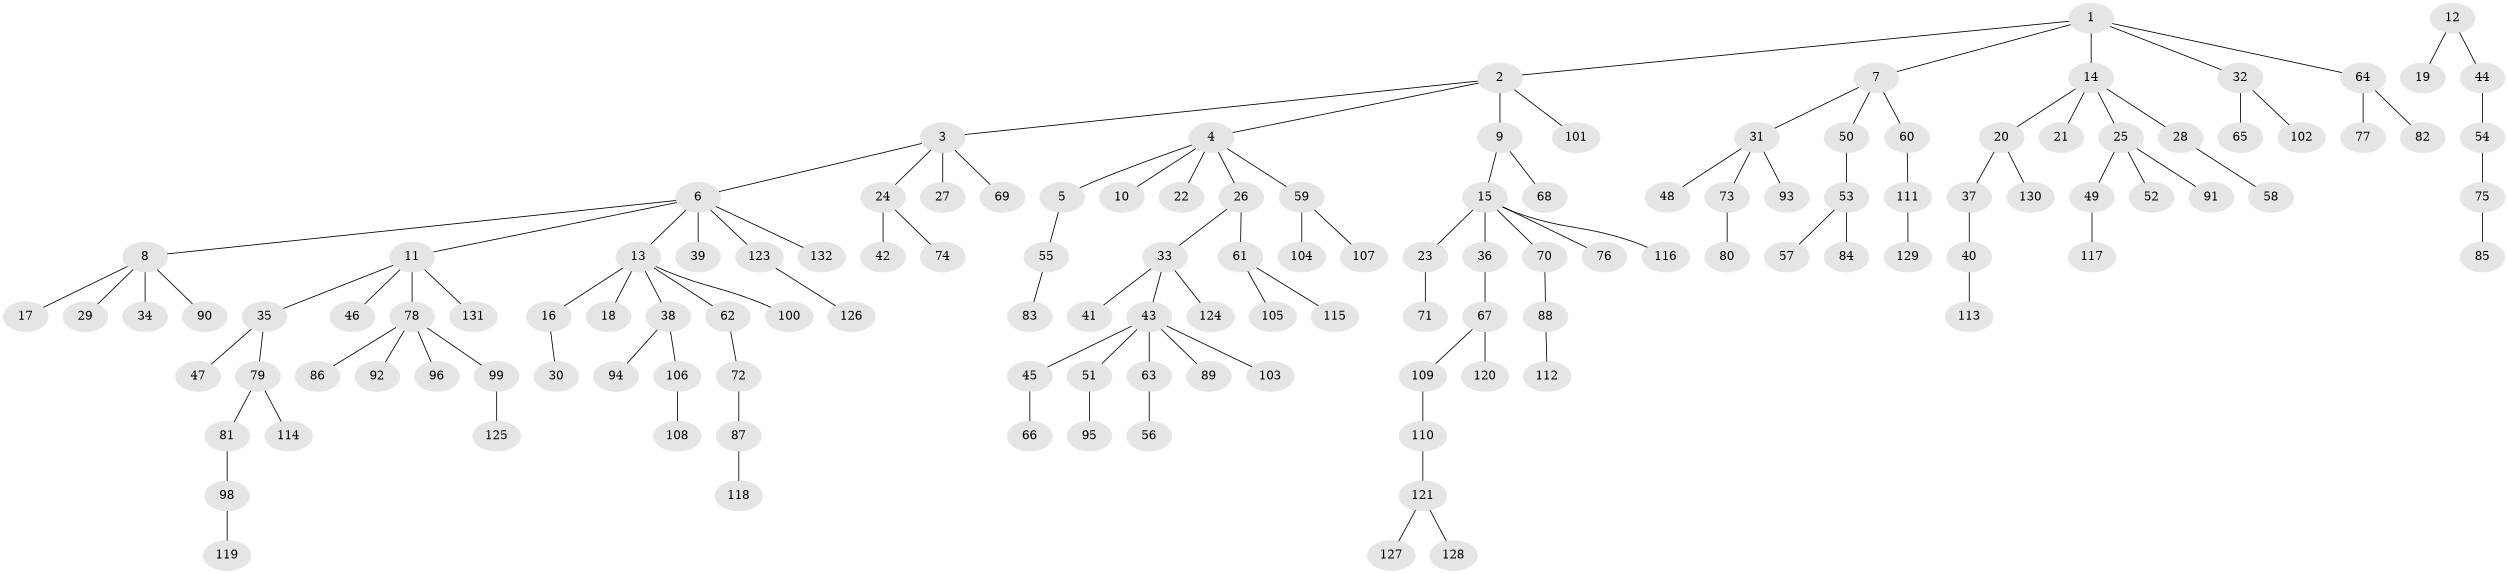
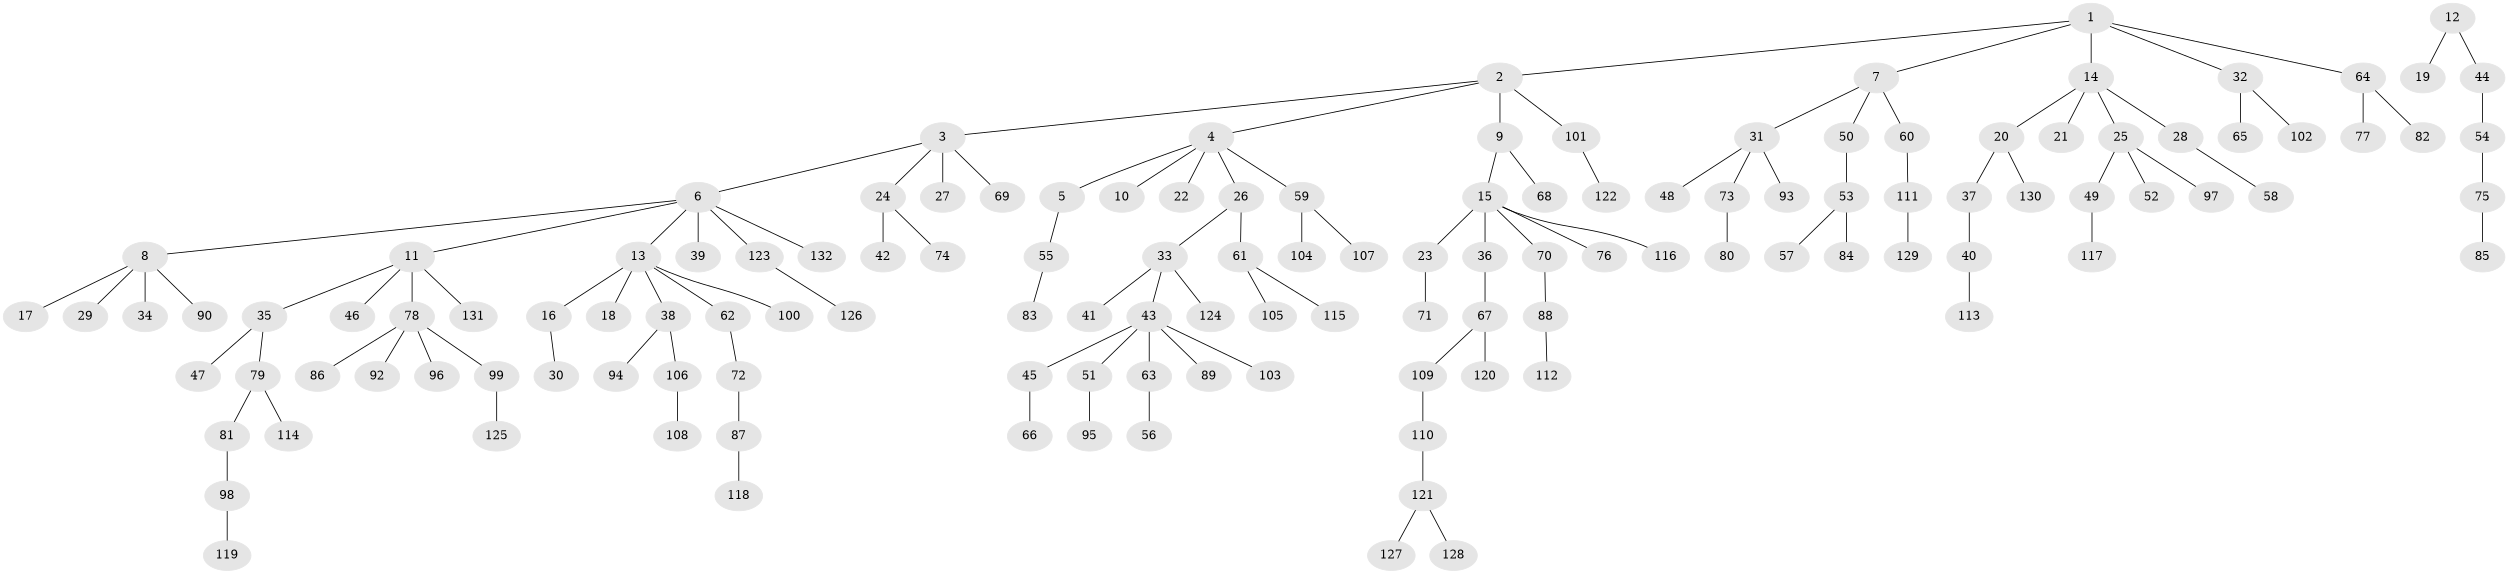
none -> (1606, 197)
(2211, 197) -> (2211, 197)
